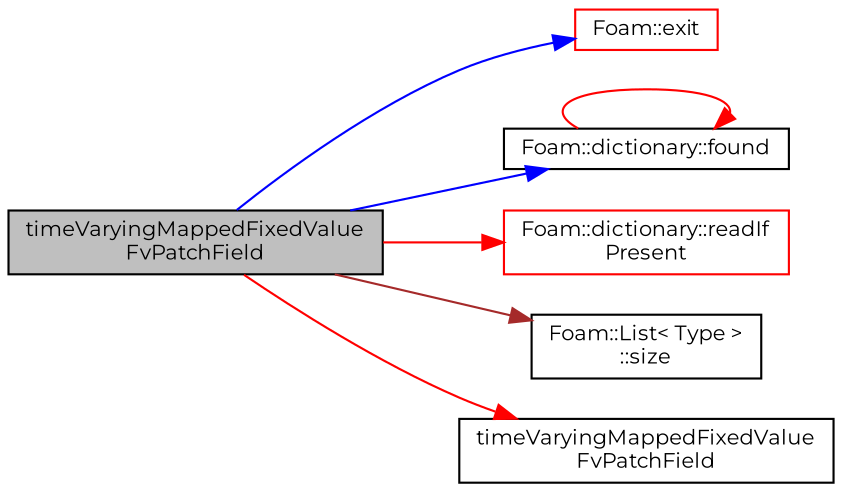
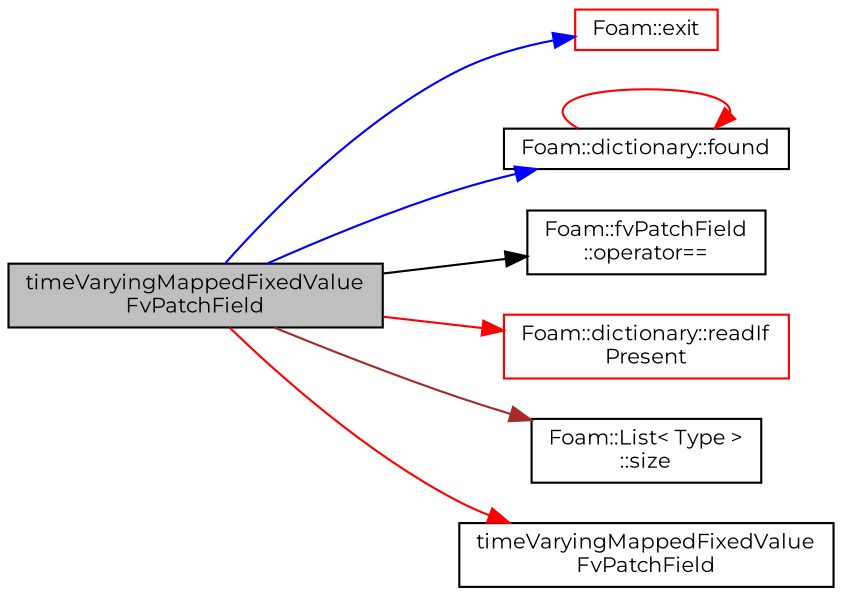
none -> (646, 242)
